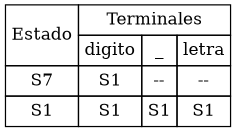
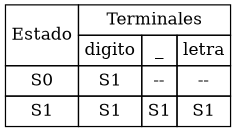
(42, 80) -> (42, 80)
